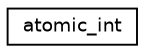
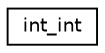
(72, 27) -> (52, 27)
